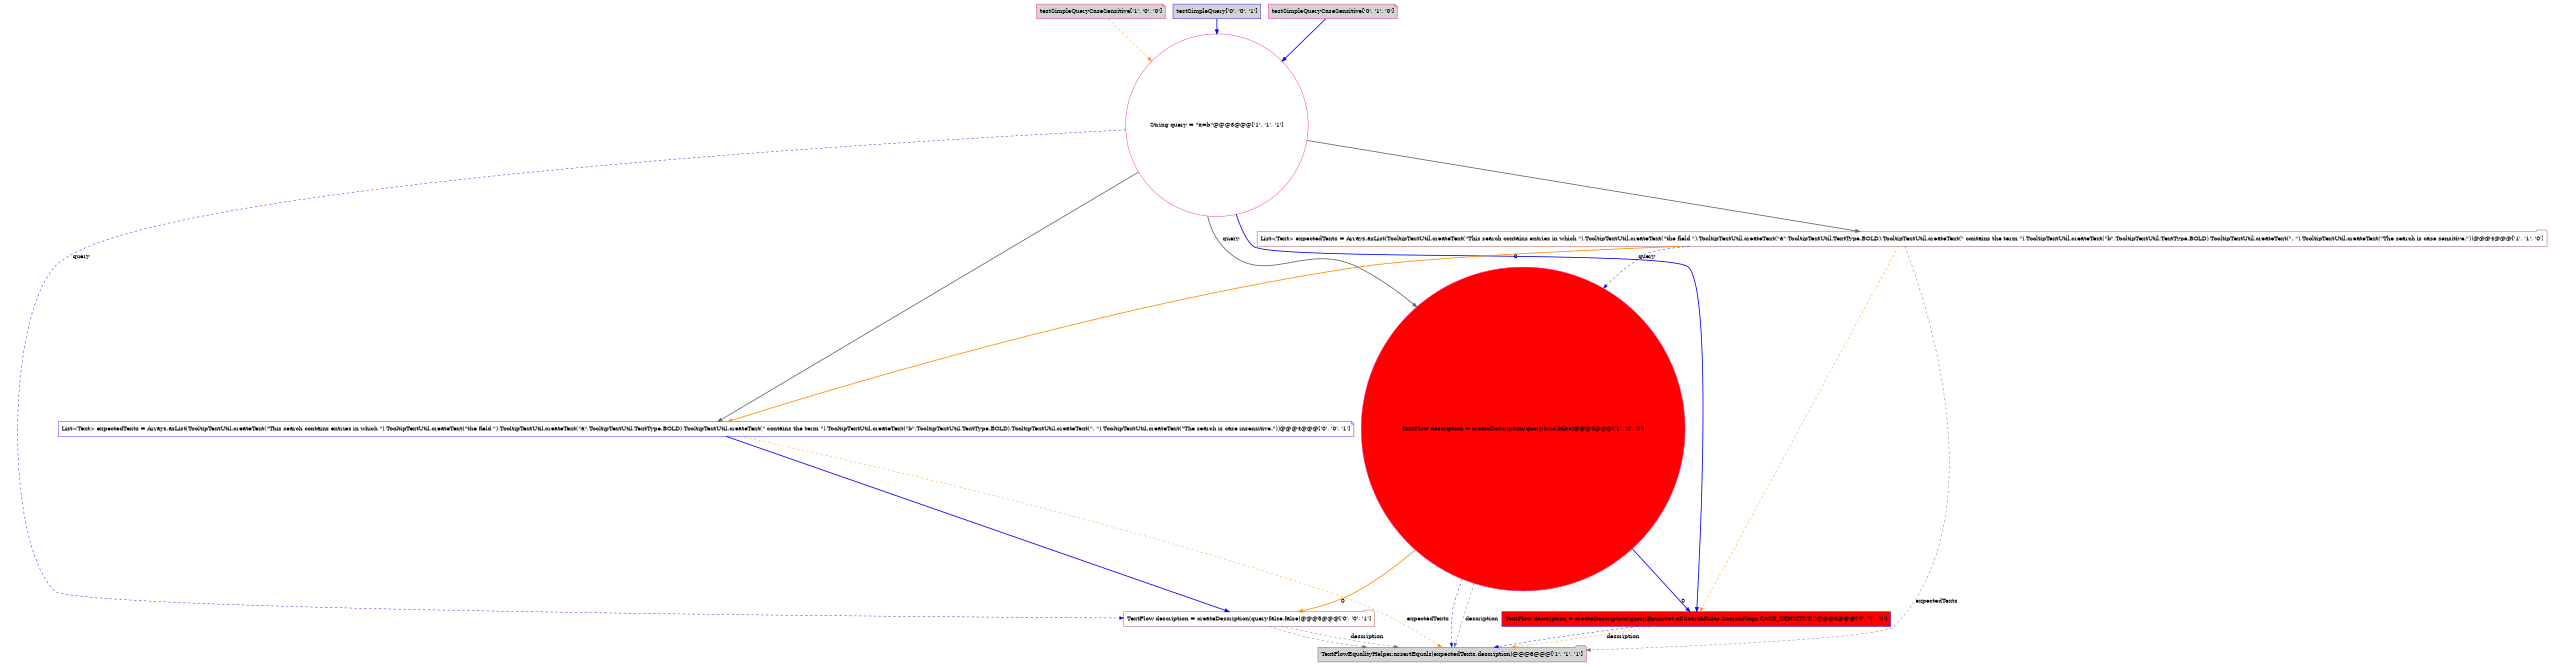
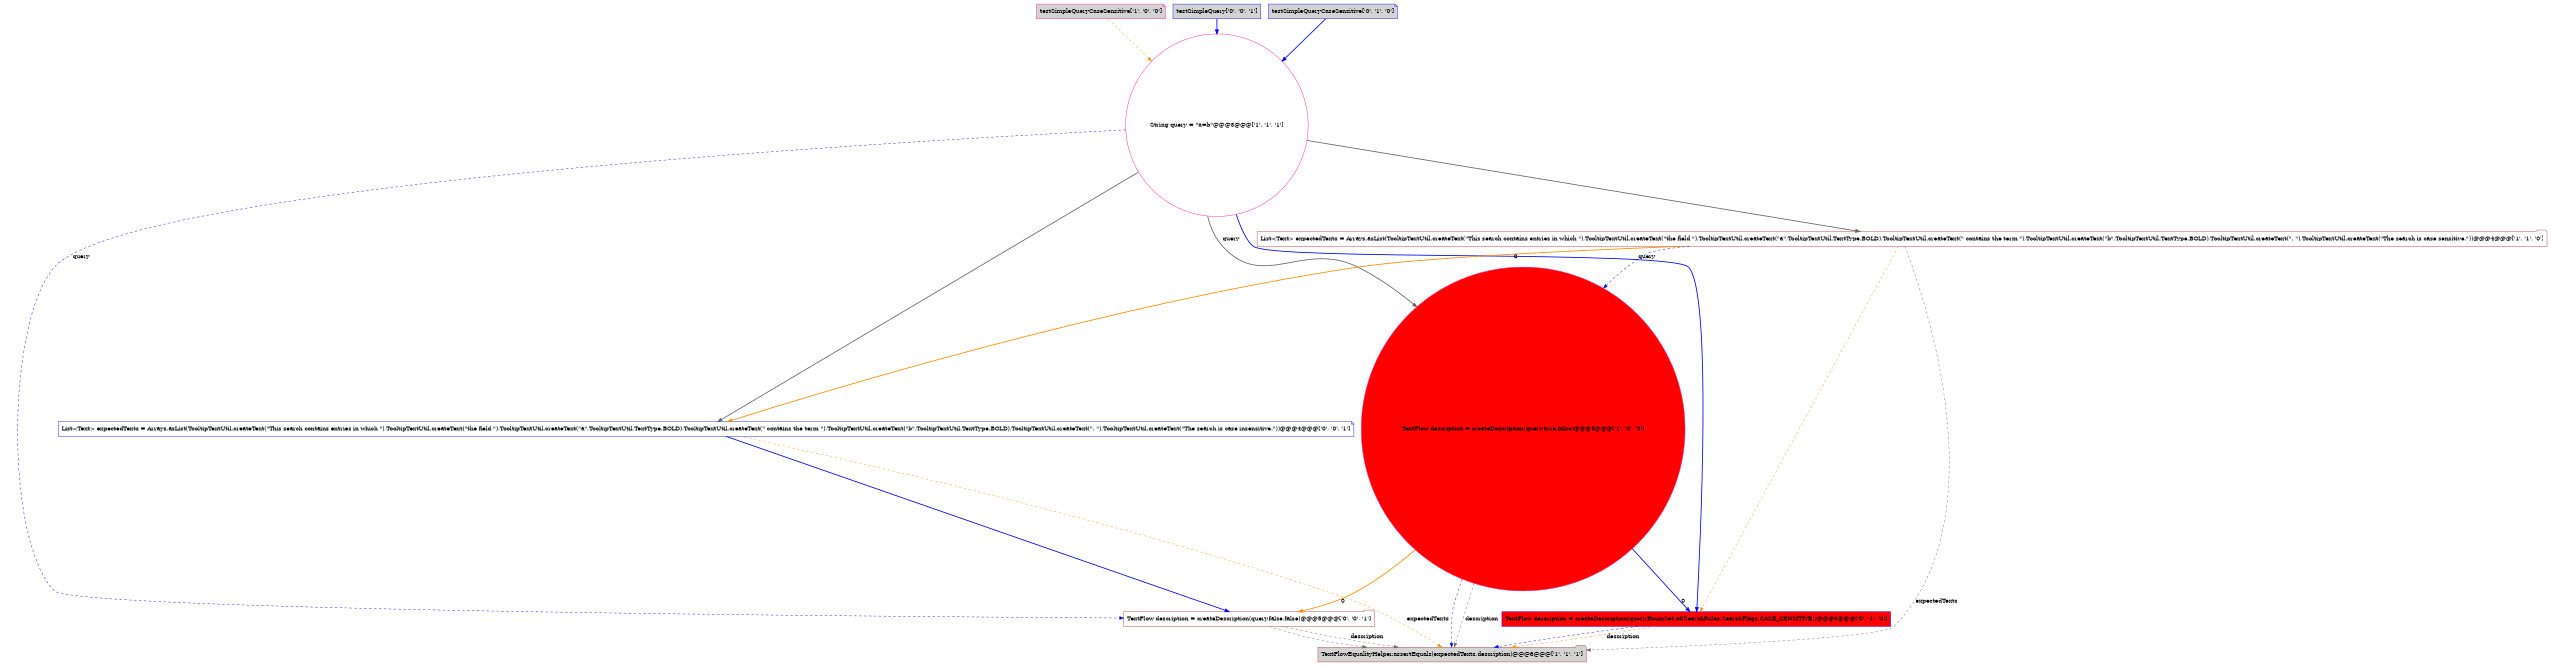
(1333, 11) -> (1333, 11)
